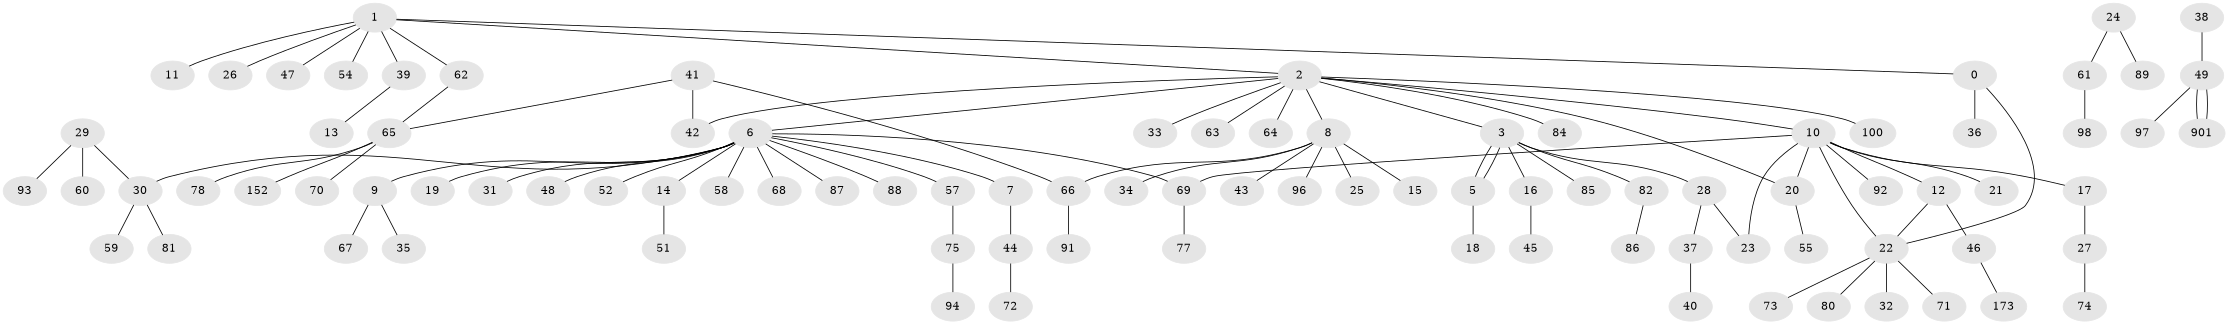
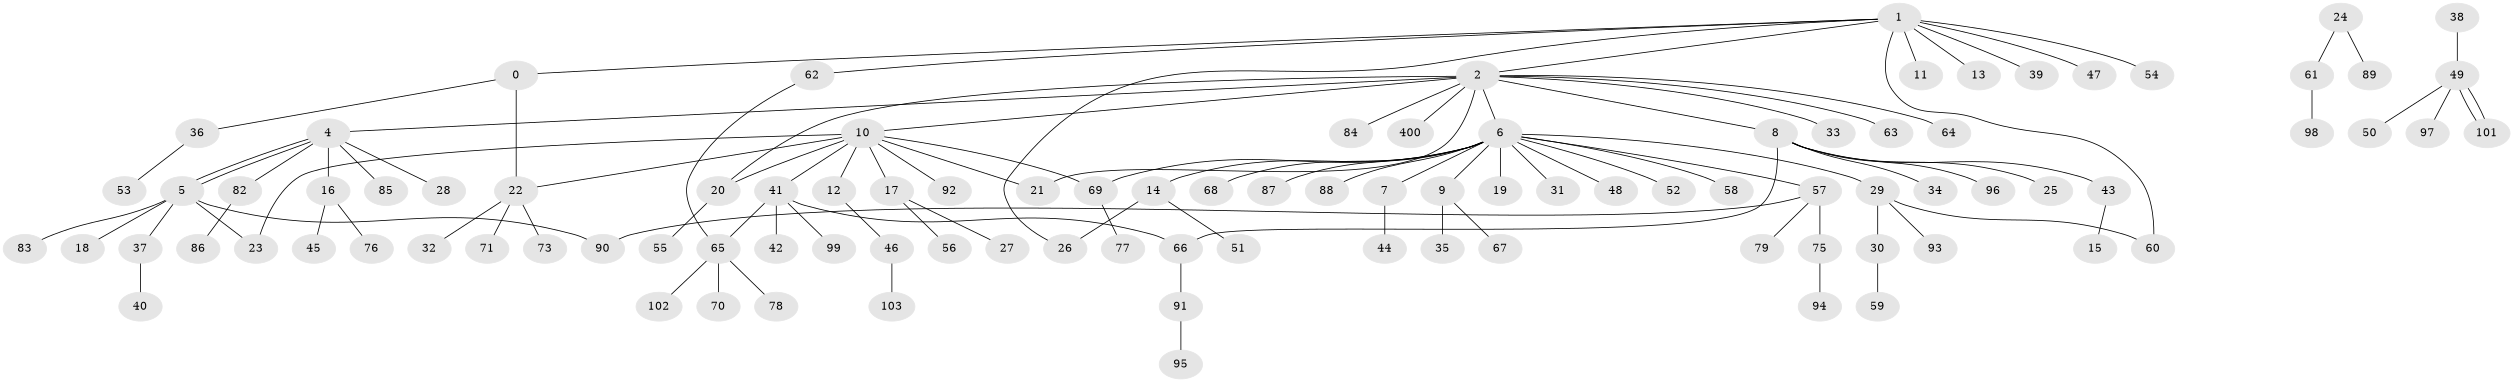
(992, 89) -> (1294, 171)
(368, 104) -> (1939, 47)
none -> (2017, 129)
(1502, 133) -> (328, 133)
(1873, 133) -> (1410, 133)
(2202, 133) -> (2487, 133)
none -> (2370, 133)
(1365, 158) -> (2102, 220)
(446, 162) -> (1693, 147)
none -> (820, 162)
none -> (124, 191)
(258, 191) -> (659, 307)
none -> (1114, 217)
(1698, 220) -> (161, 220)
(1726, 220) -> (215, 216)
(1913, 220) -> none
none -> (25, 249)
(169, 249) -> none
none -> (372, 249)
none -> (603, 249)
none -> (834, 249)
none -> (950, 249)
none -> (1762, 249)
(1011, 307) -> none
(1829, 307) -> none
(2004, 307) -> (892, 307)
(2085, 307) -> none
none -> (1181, 364)
